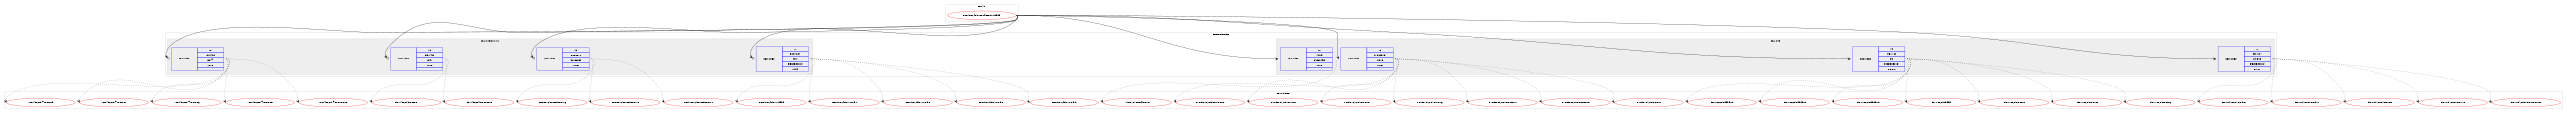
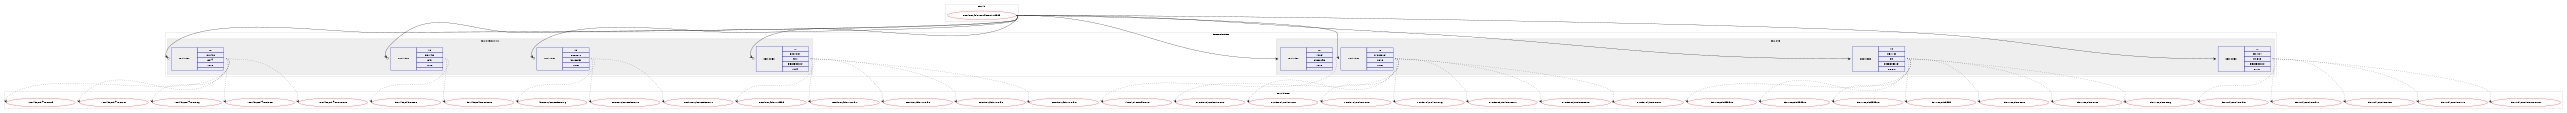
(553, 102) -> (553, 102)
